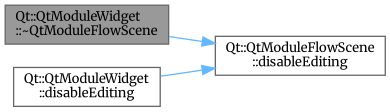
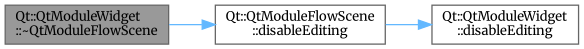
(181, 73) -> (402, 25)
